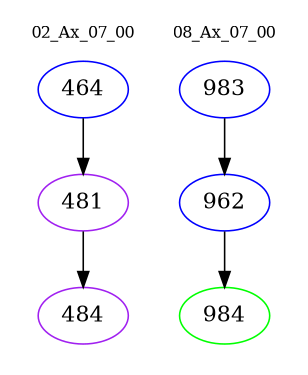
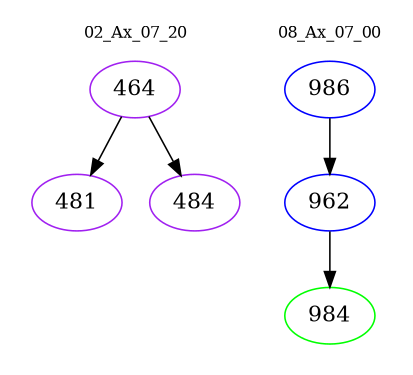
(83, 34) -> (136, 34)
(83, 90) -> (135, 90)
(225, 90) -> (330, 90)
(83, 251) -> (161, 139)
